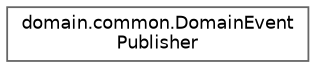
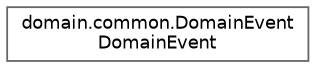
(158, 34) -> (158, 34)
